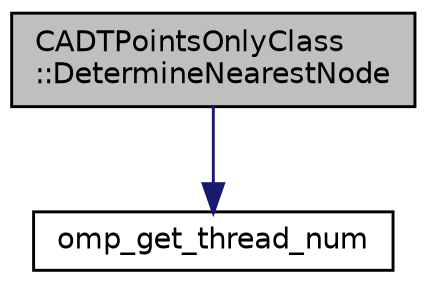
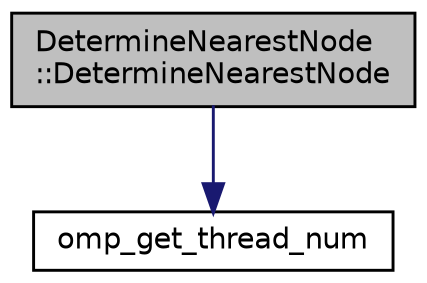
(213, 60) -> (213, 60)
